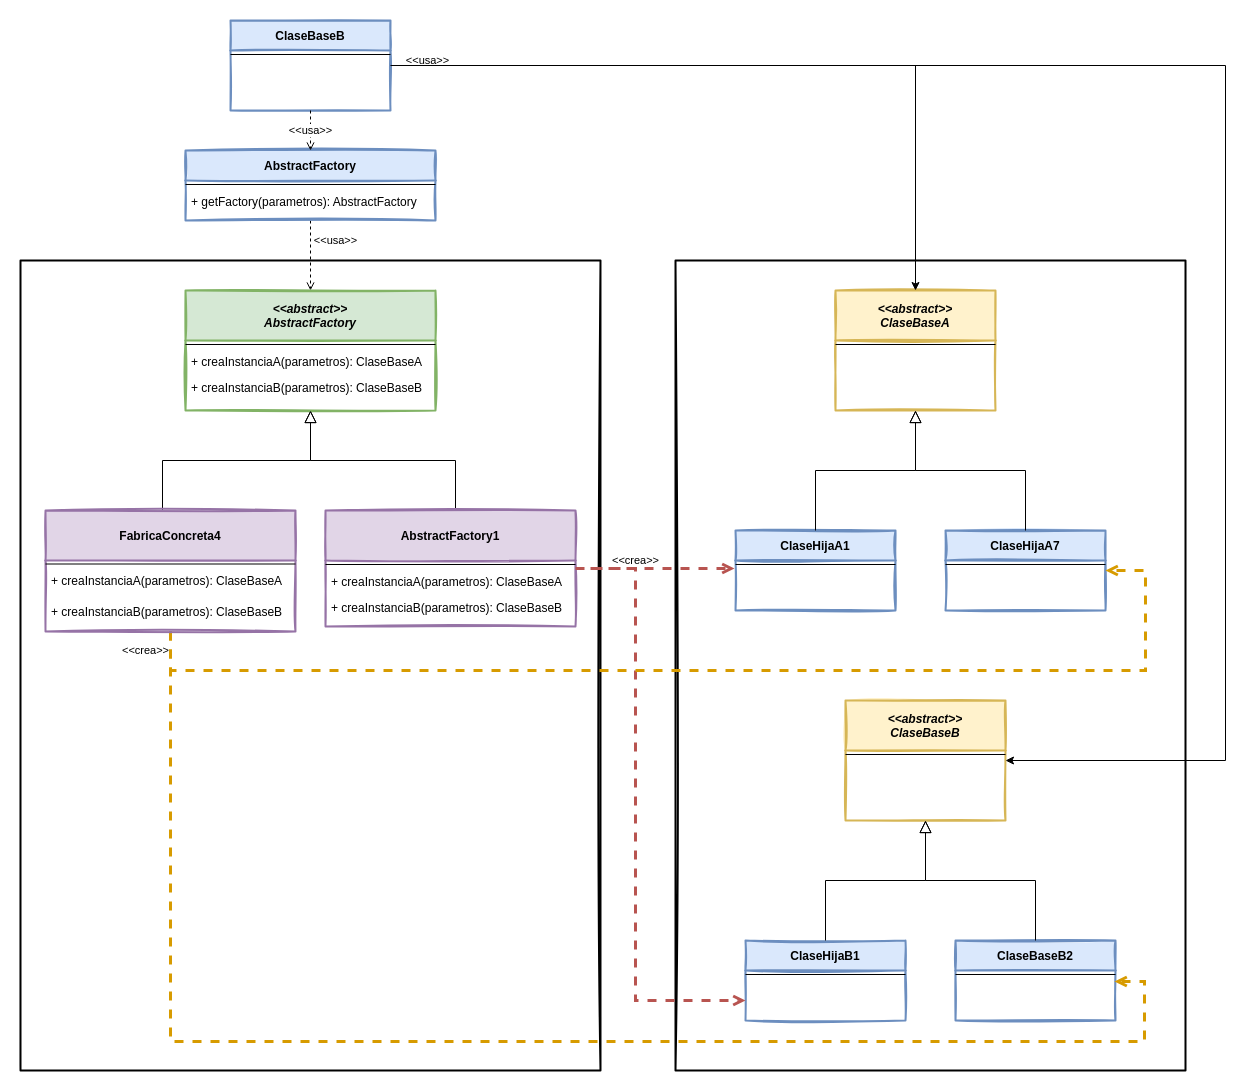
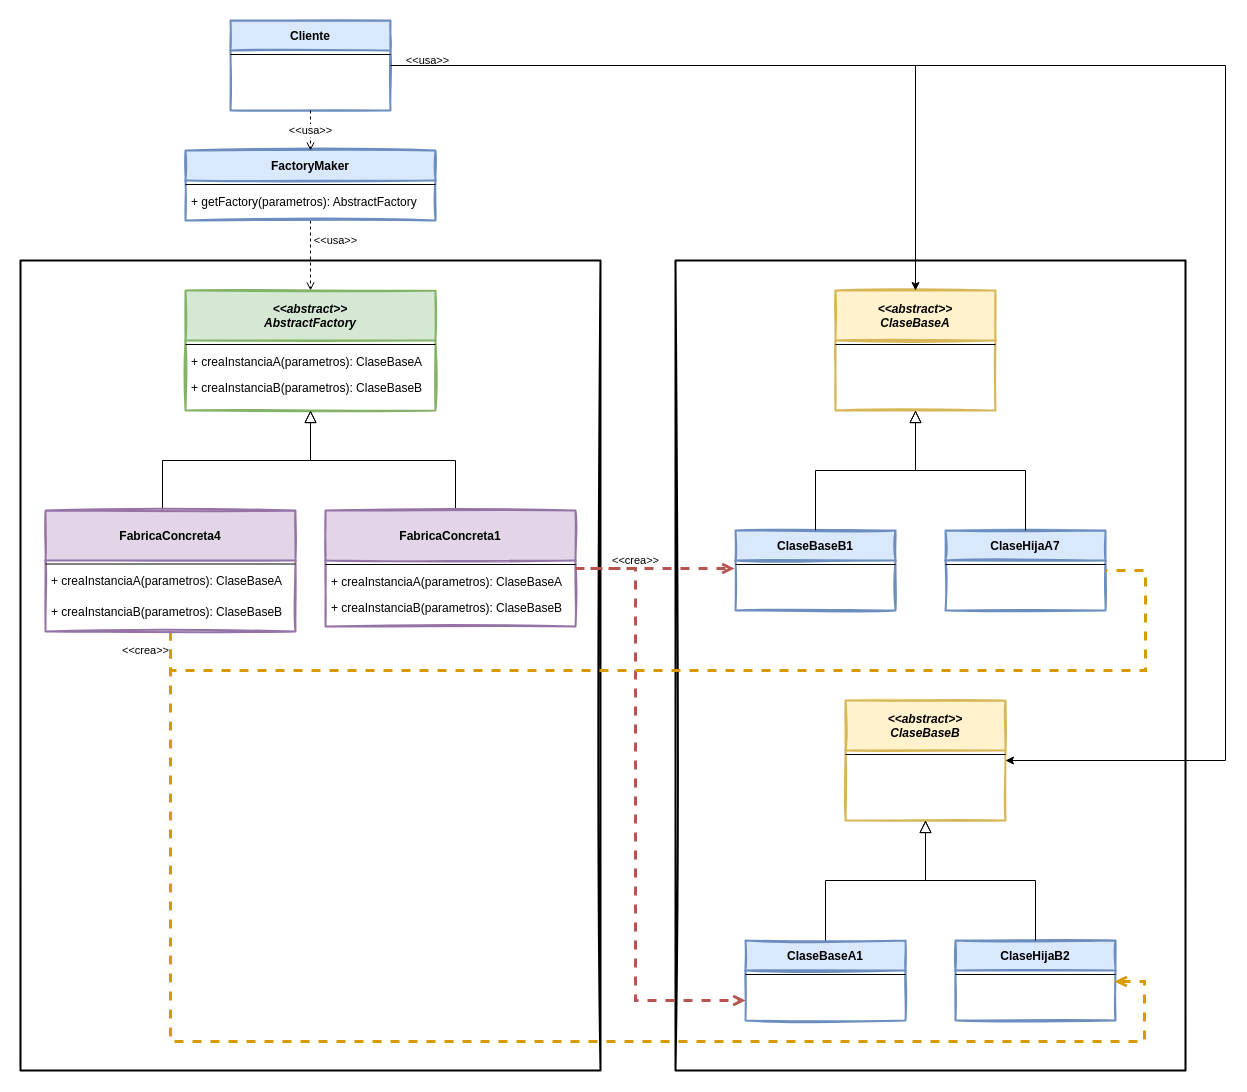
(310, 36) -> (310, 36)
(310, 166) -> (310, 166)
(450, 536) -> (450, 536)
(815, 546) -> (815, 546)
(1115, 571) -> (1112, 571)
(825, 956) -> (825, 956)
(1035, 956) -> (1035, 956)
